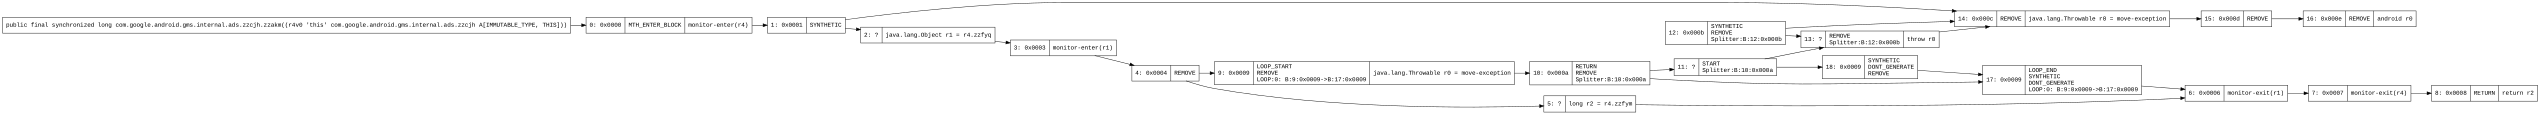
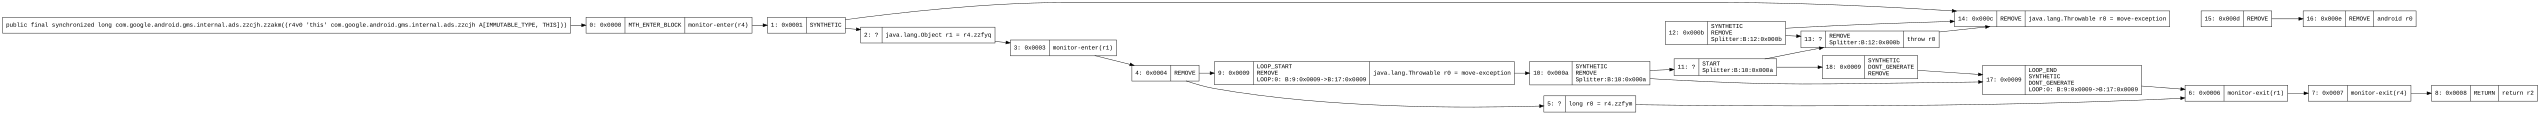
(2183, 19) -> none
(1586, 67) -> (1592, 67)
(1601, 104) -> (1601, 104)
